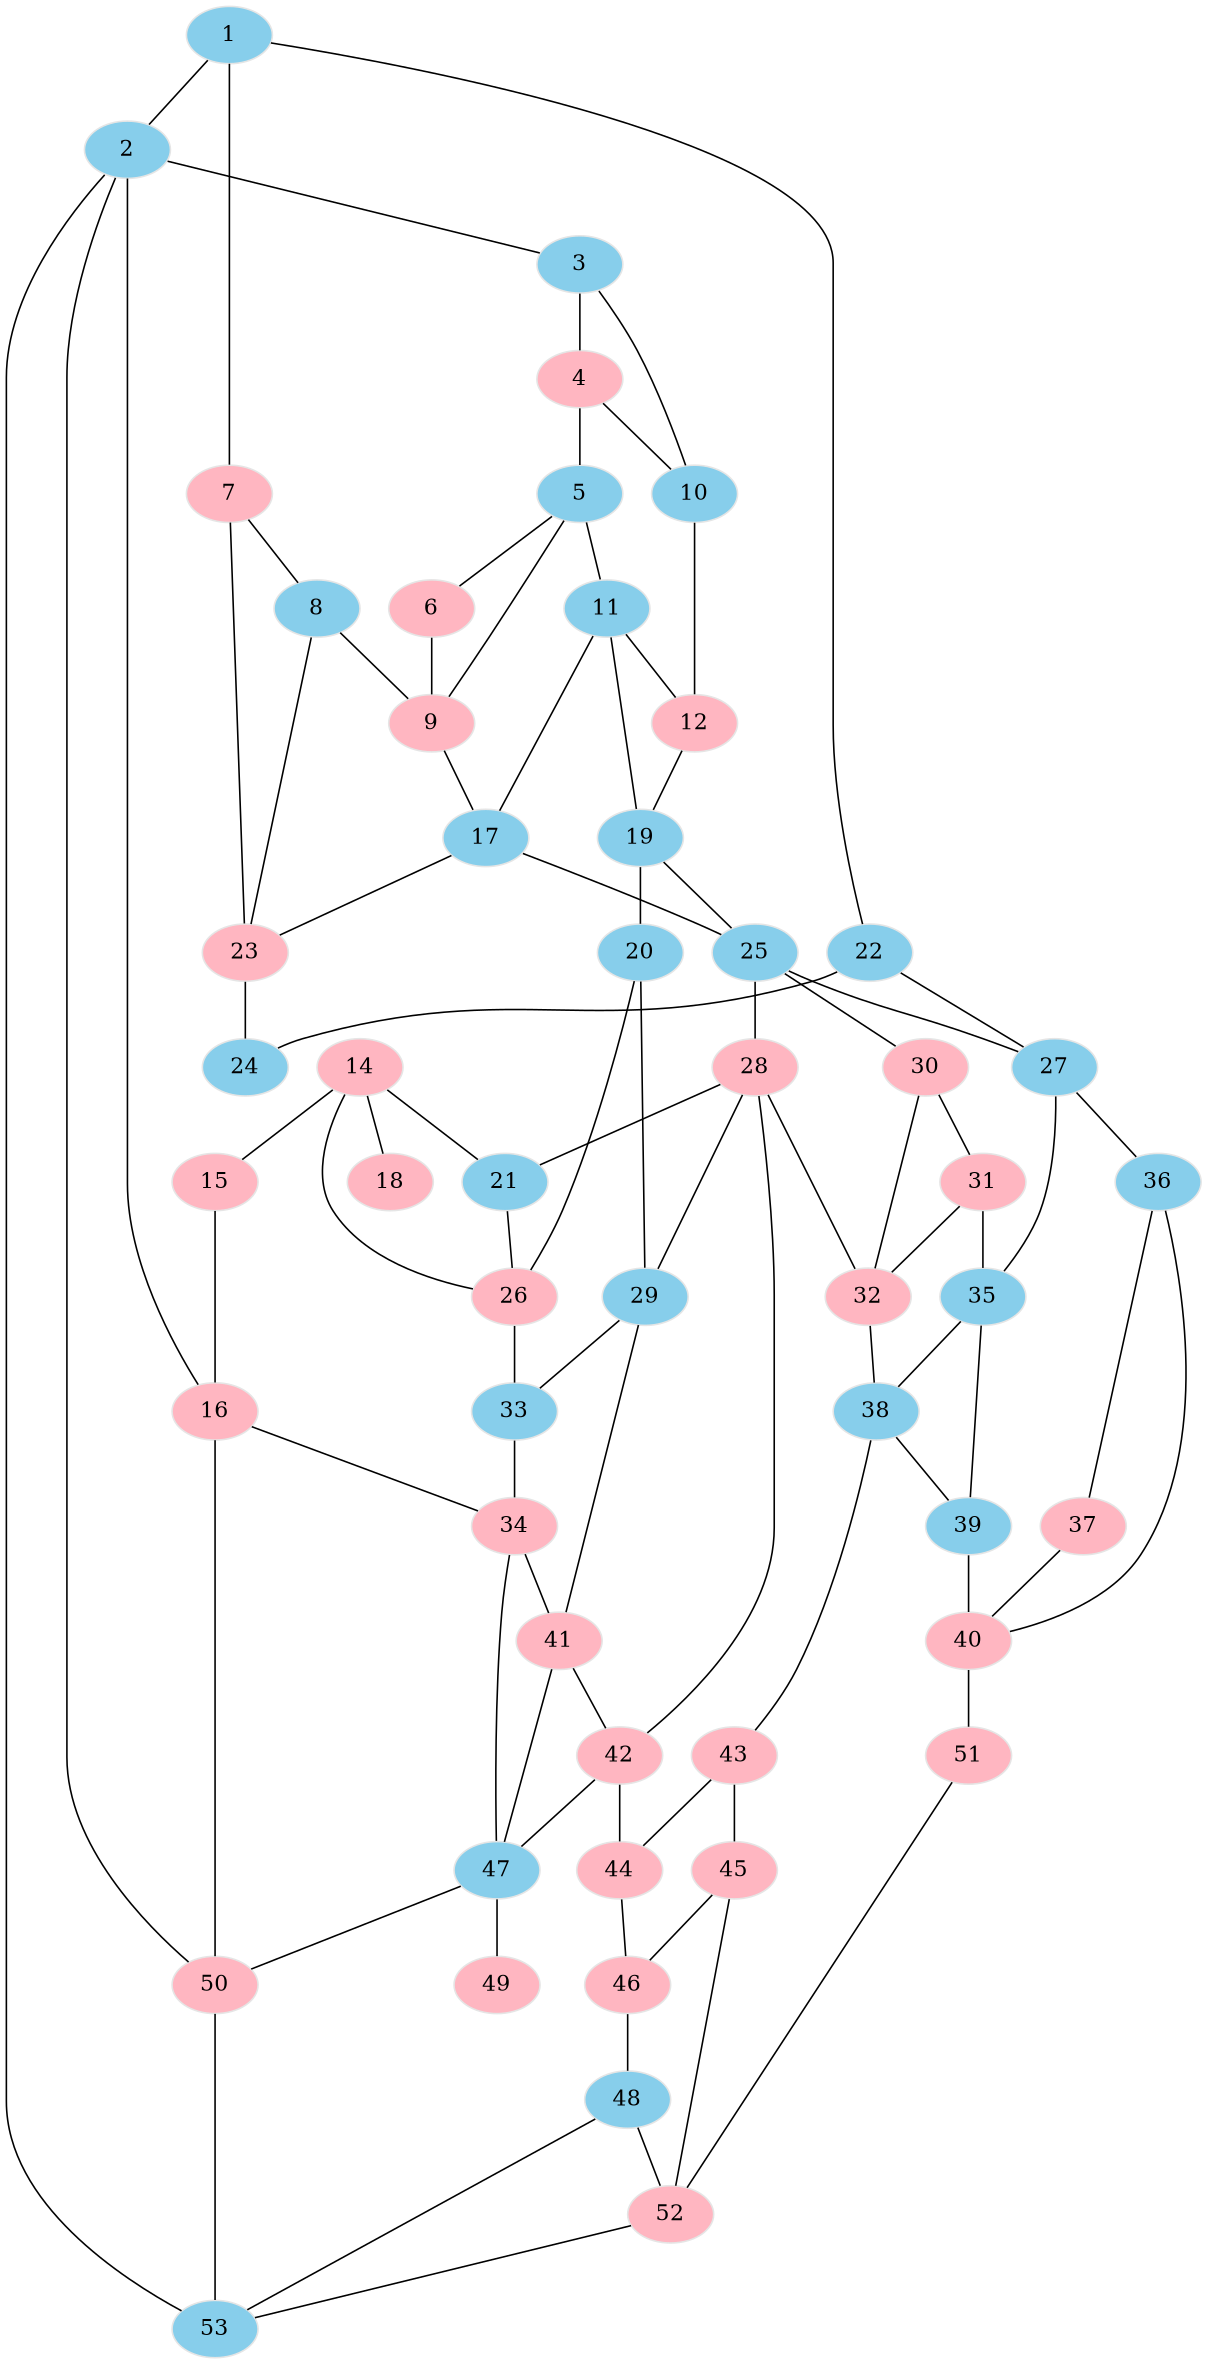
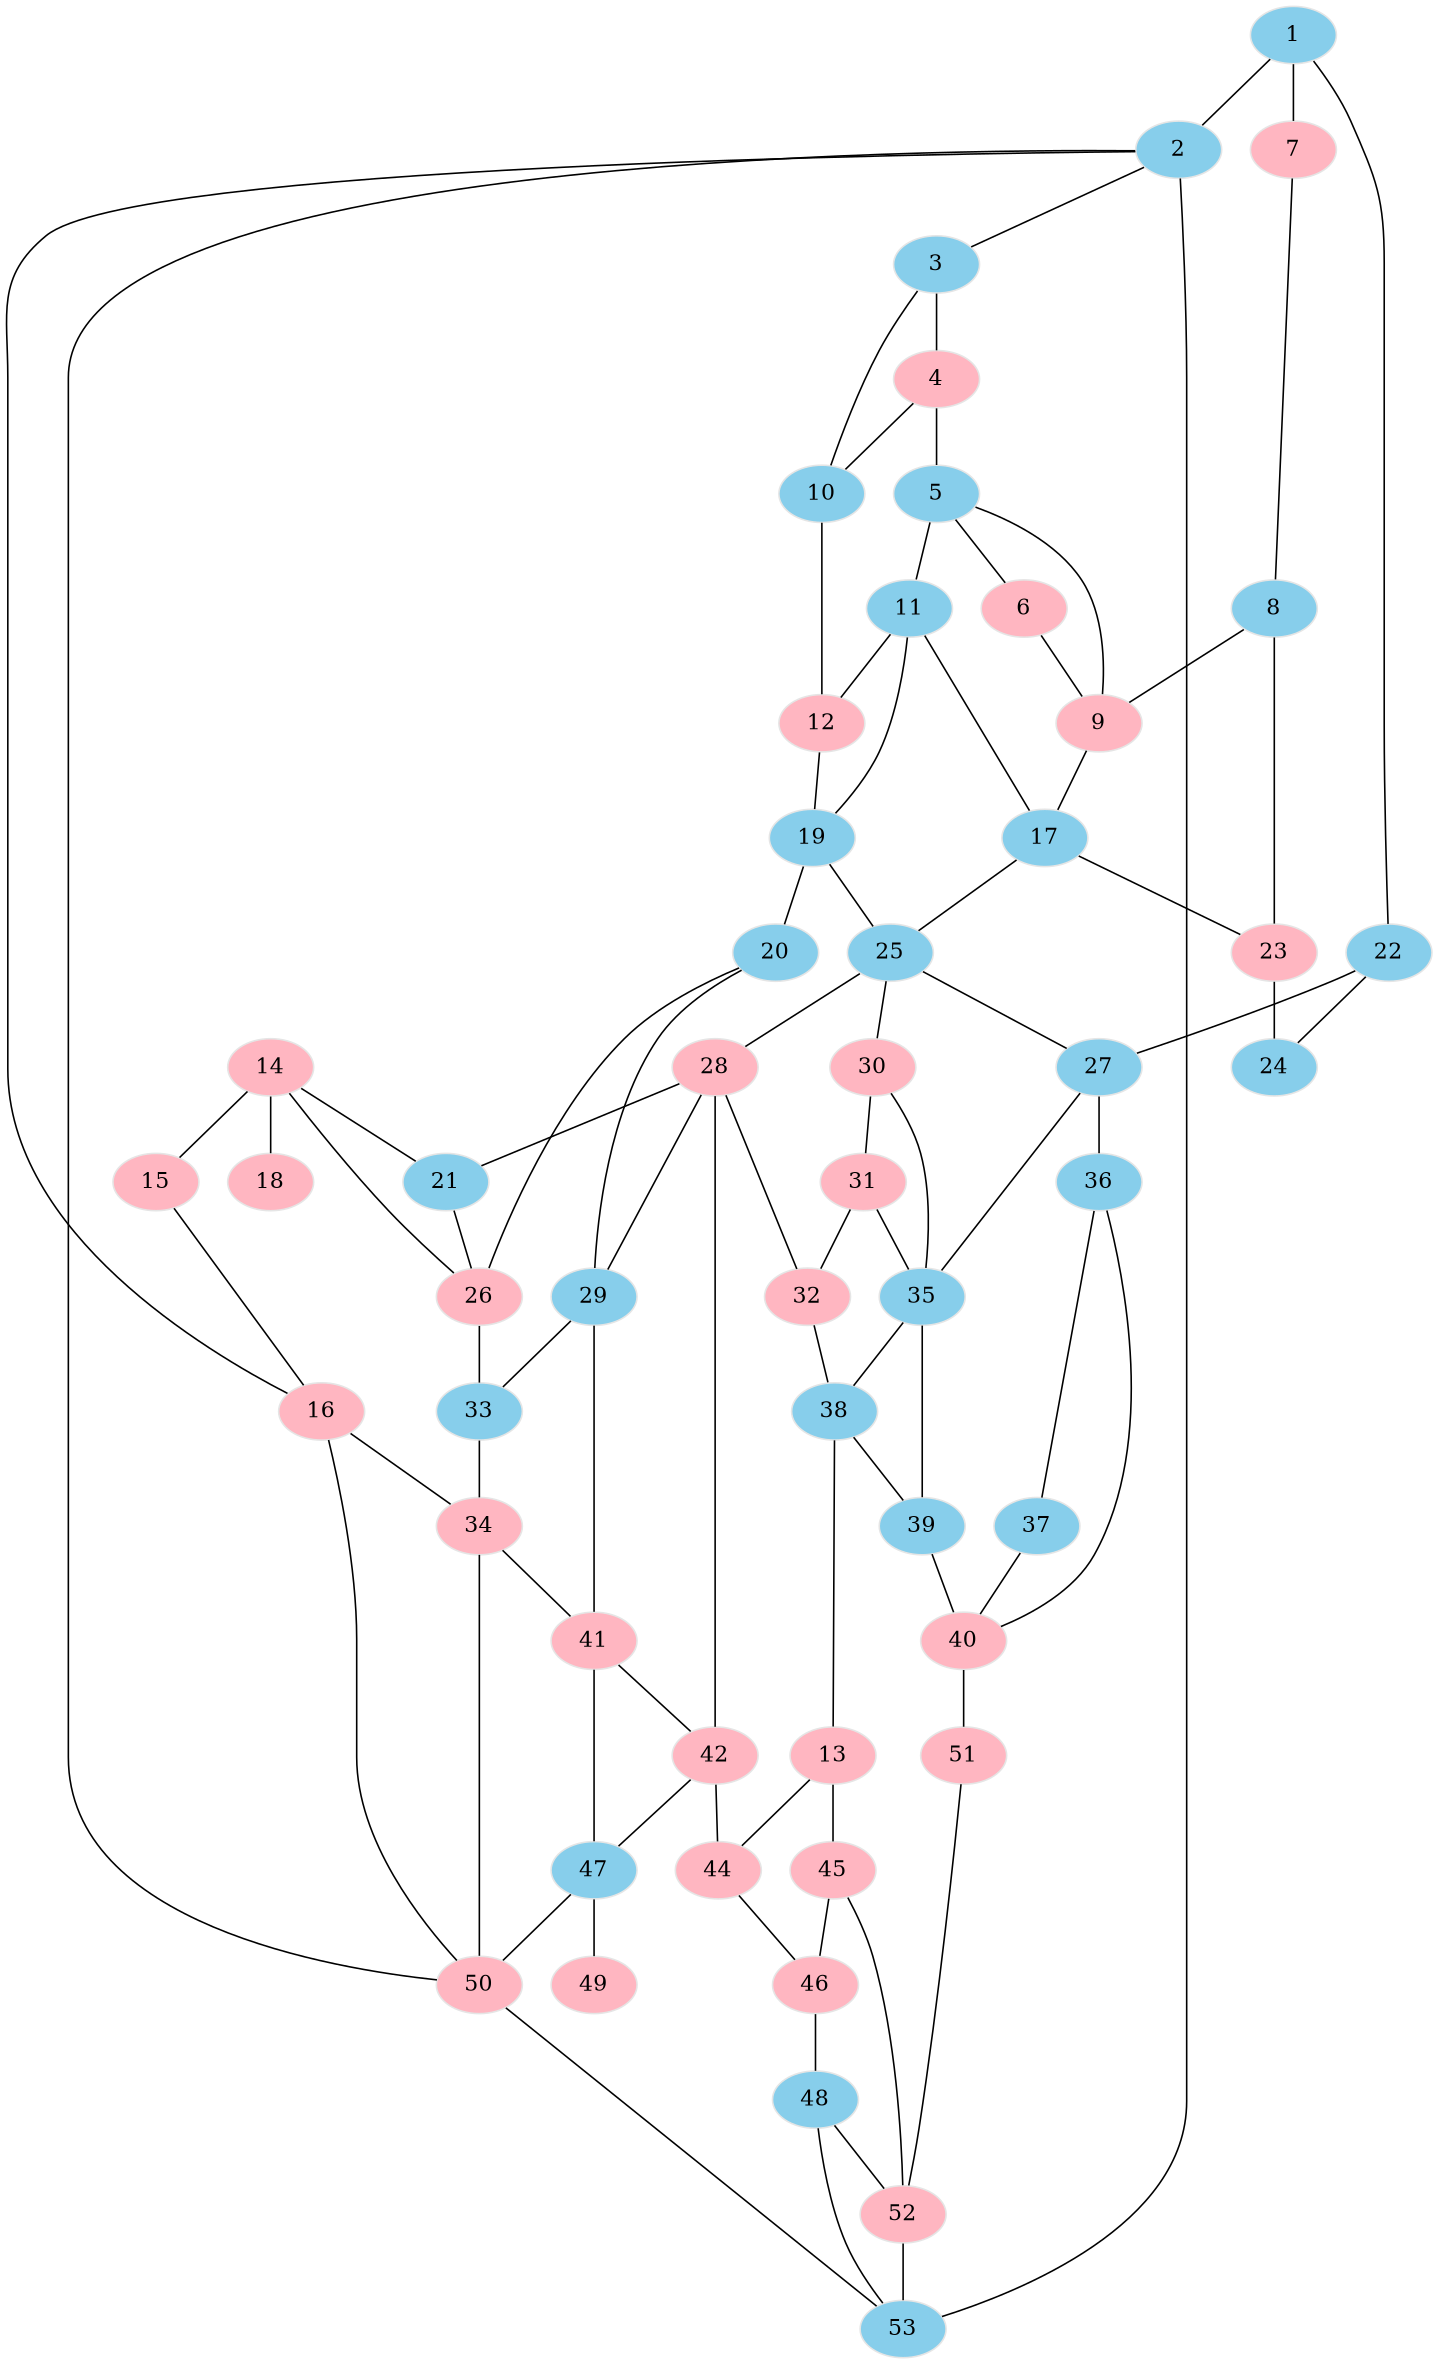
(237, 723) -> none
(897, 1182) -> (925, 1177)
(1083, 1526) -> (1037, 1526)
(497, 1698) -> (479, 1755)
(734, 1756) -> (833, 1756)
